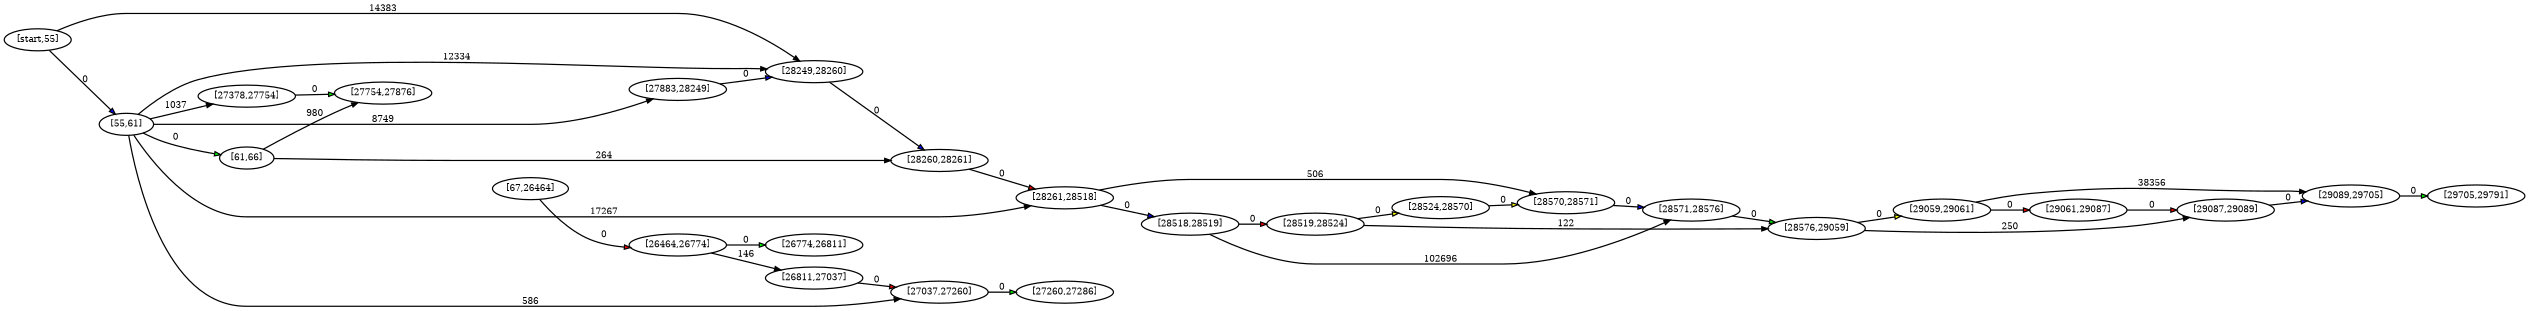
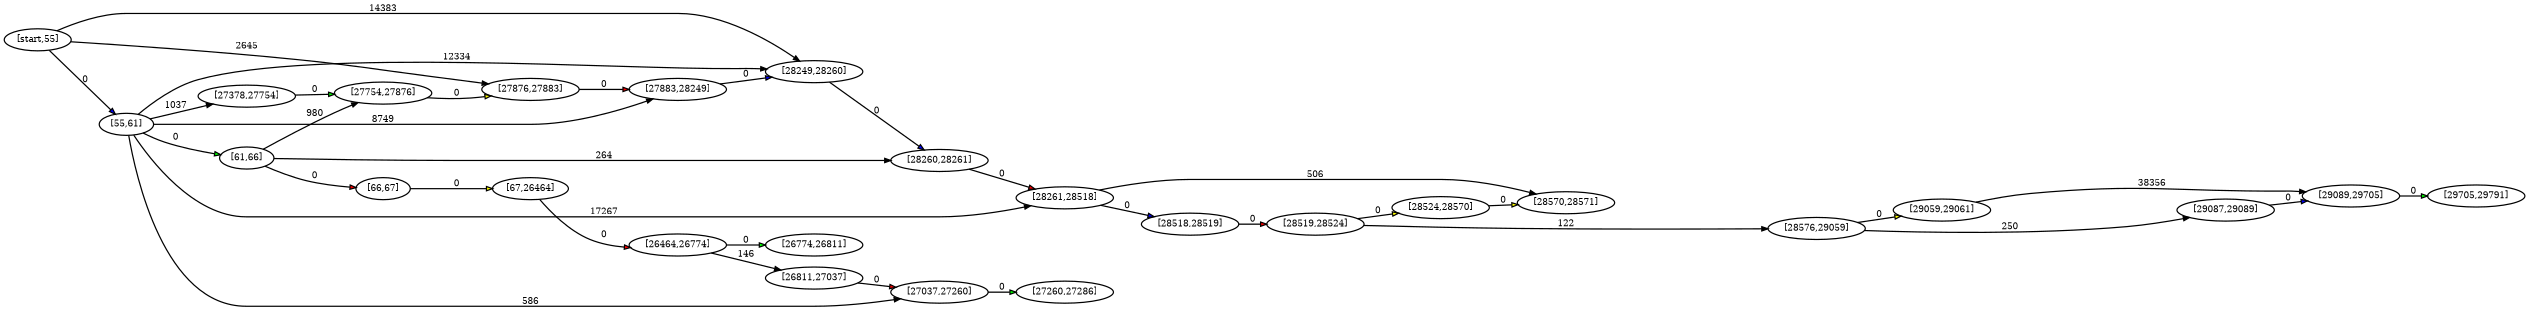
none -> (530, 89)
none -> (383, 189)
(1691, 210) -> none
(2078, 210) -> none
